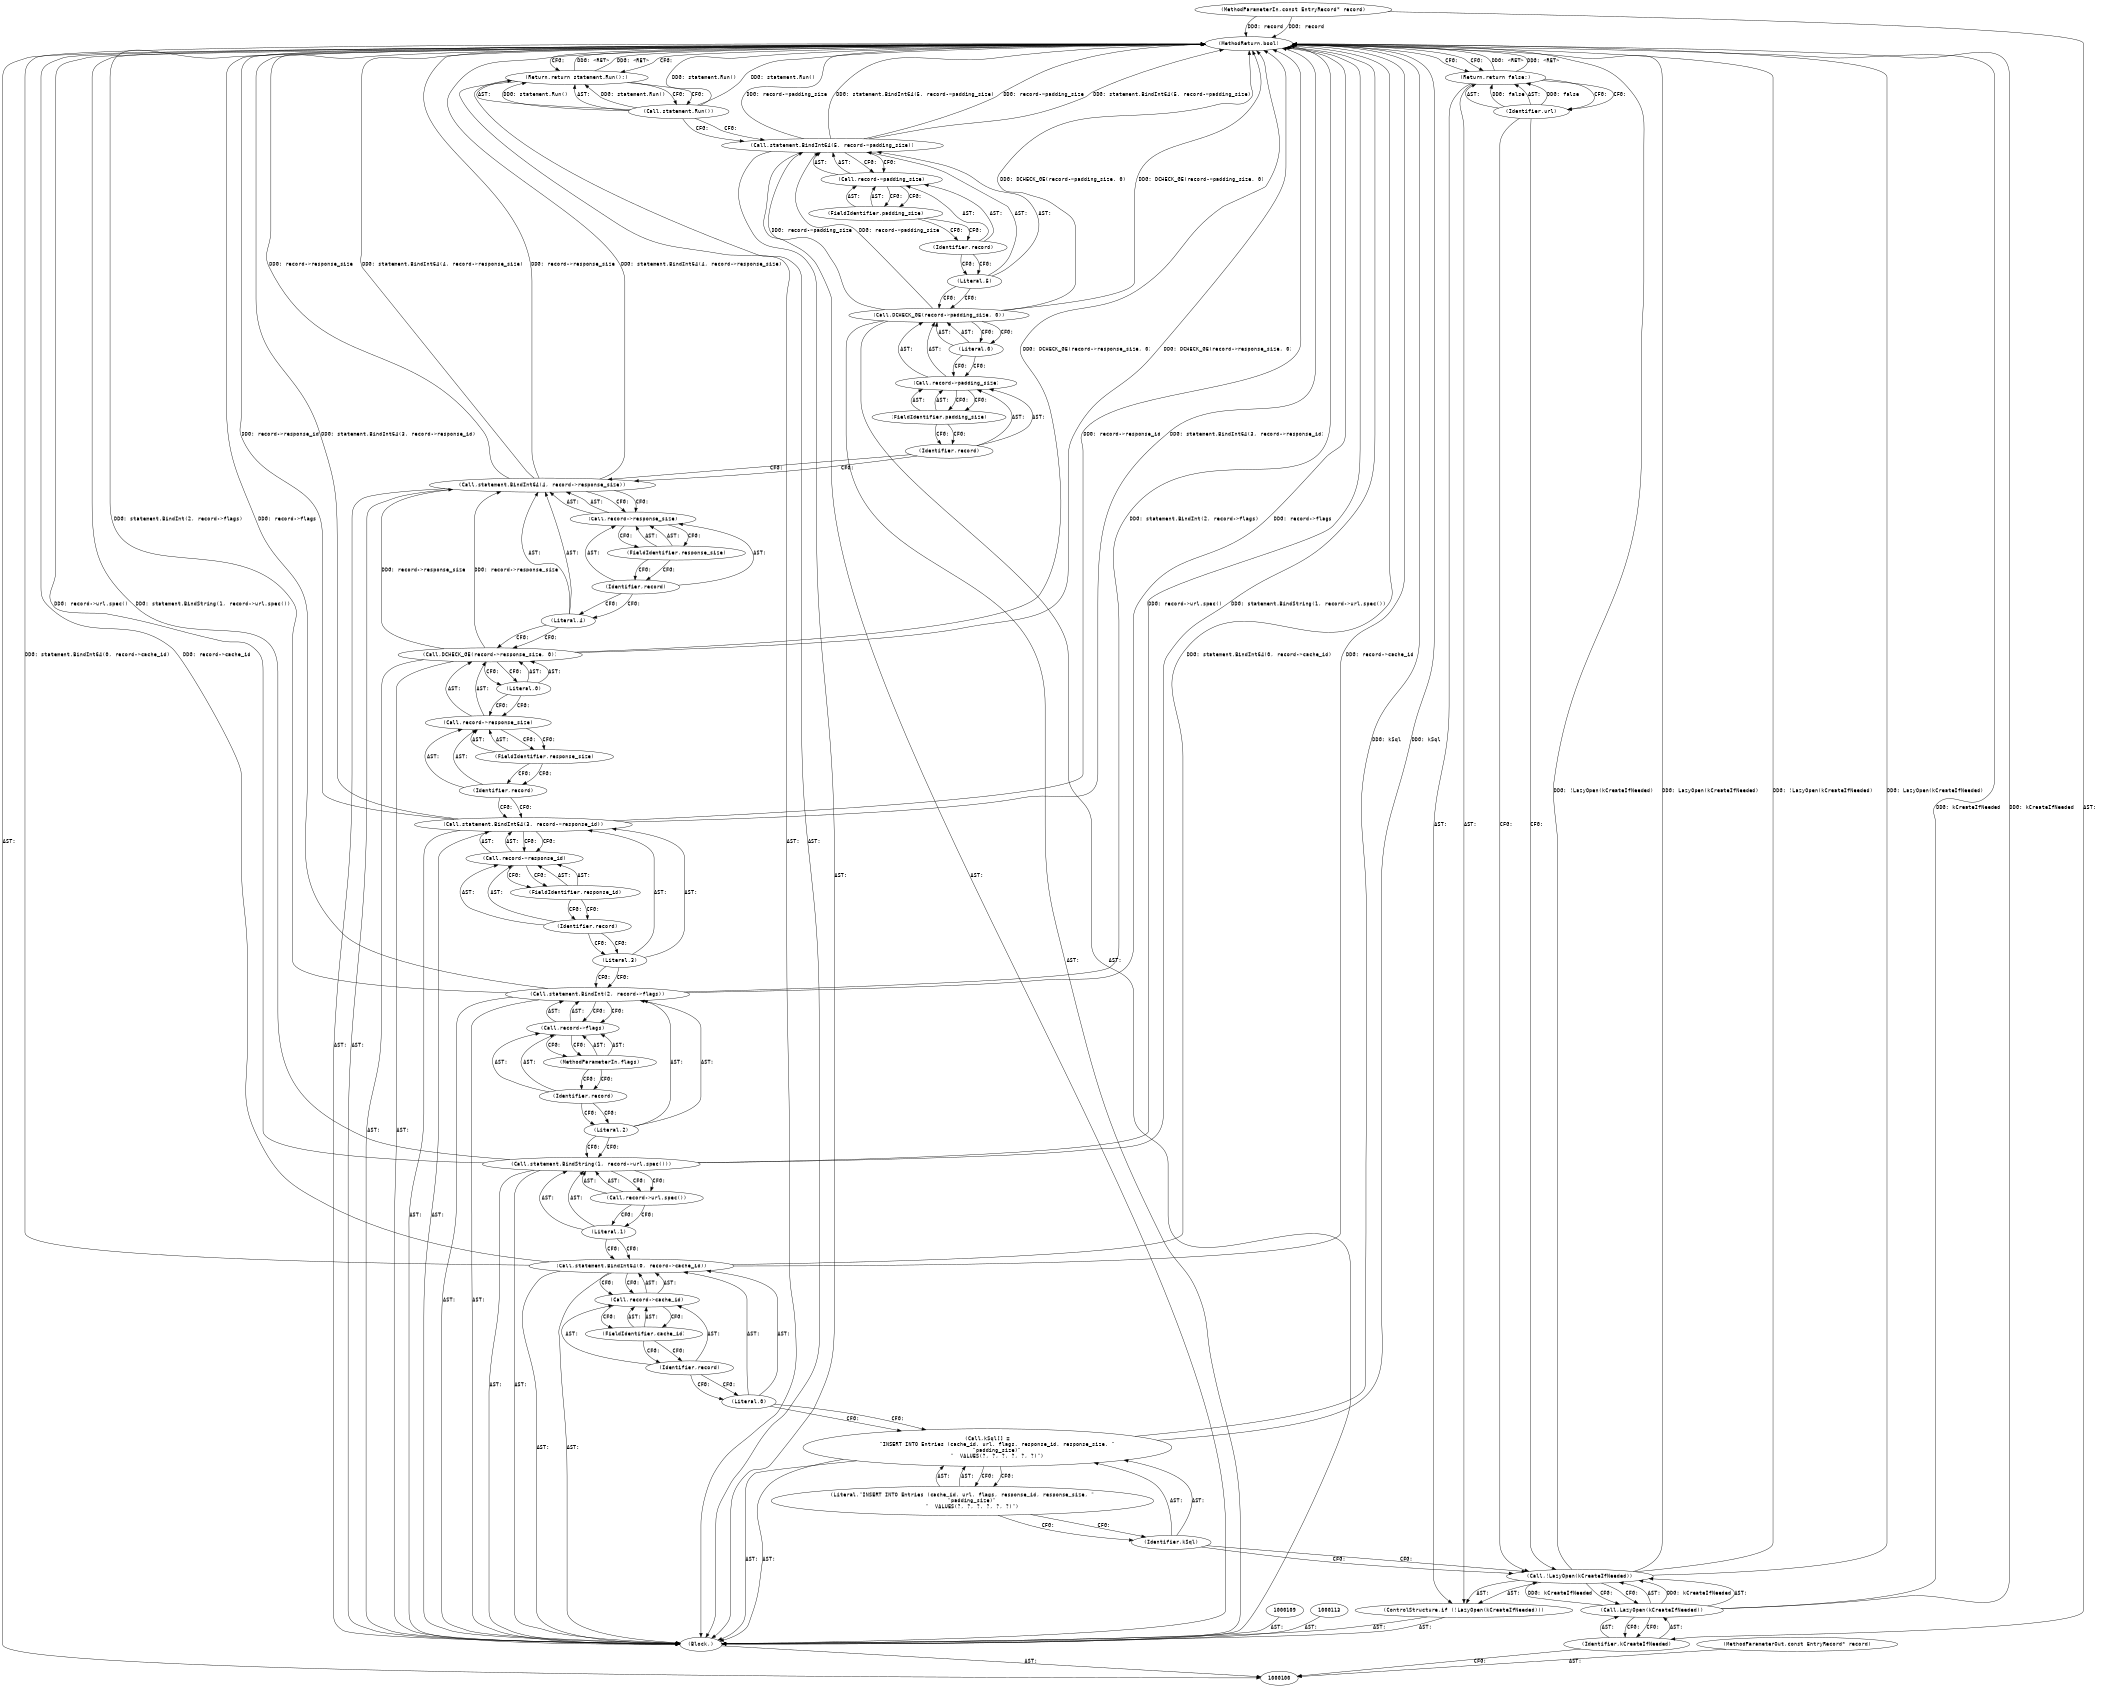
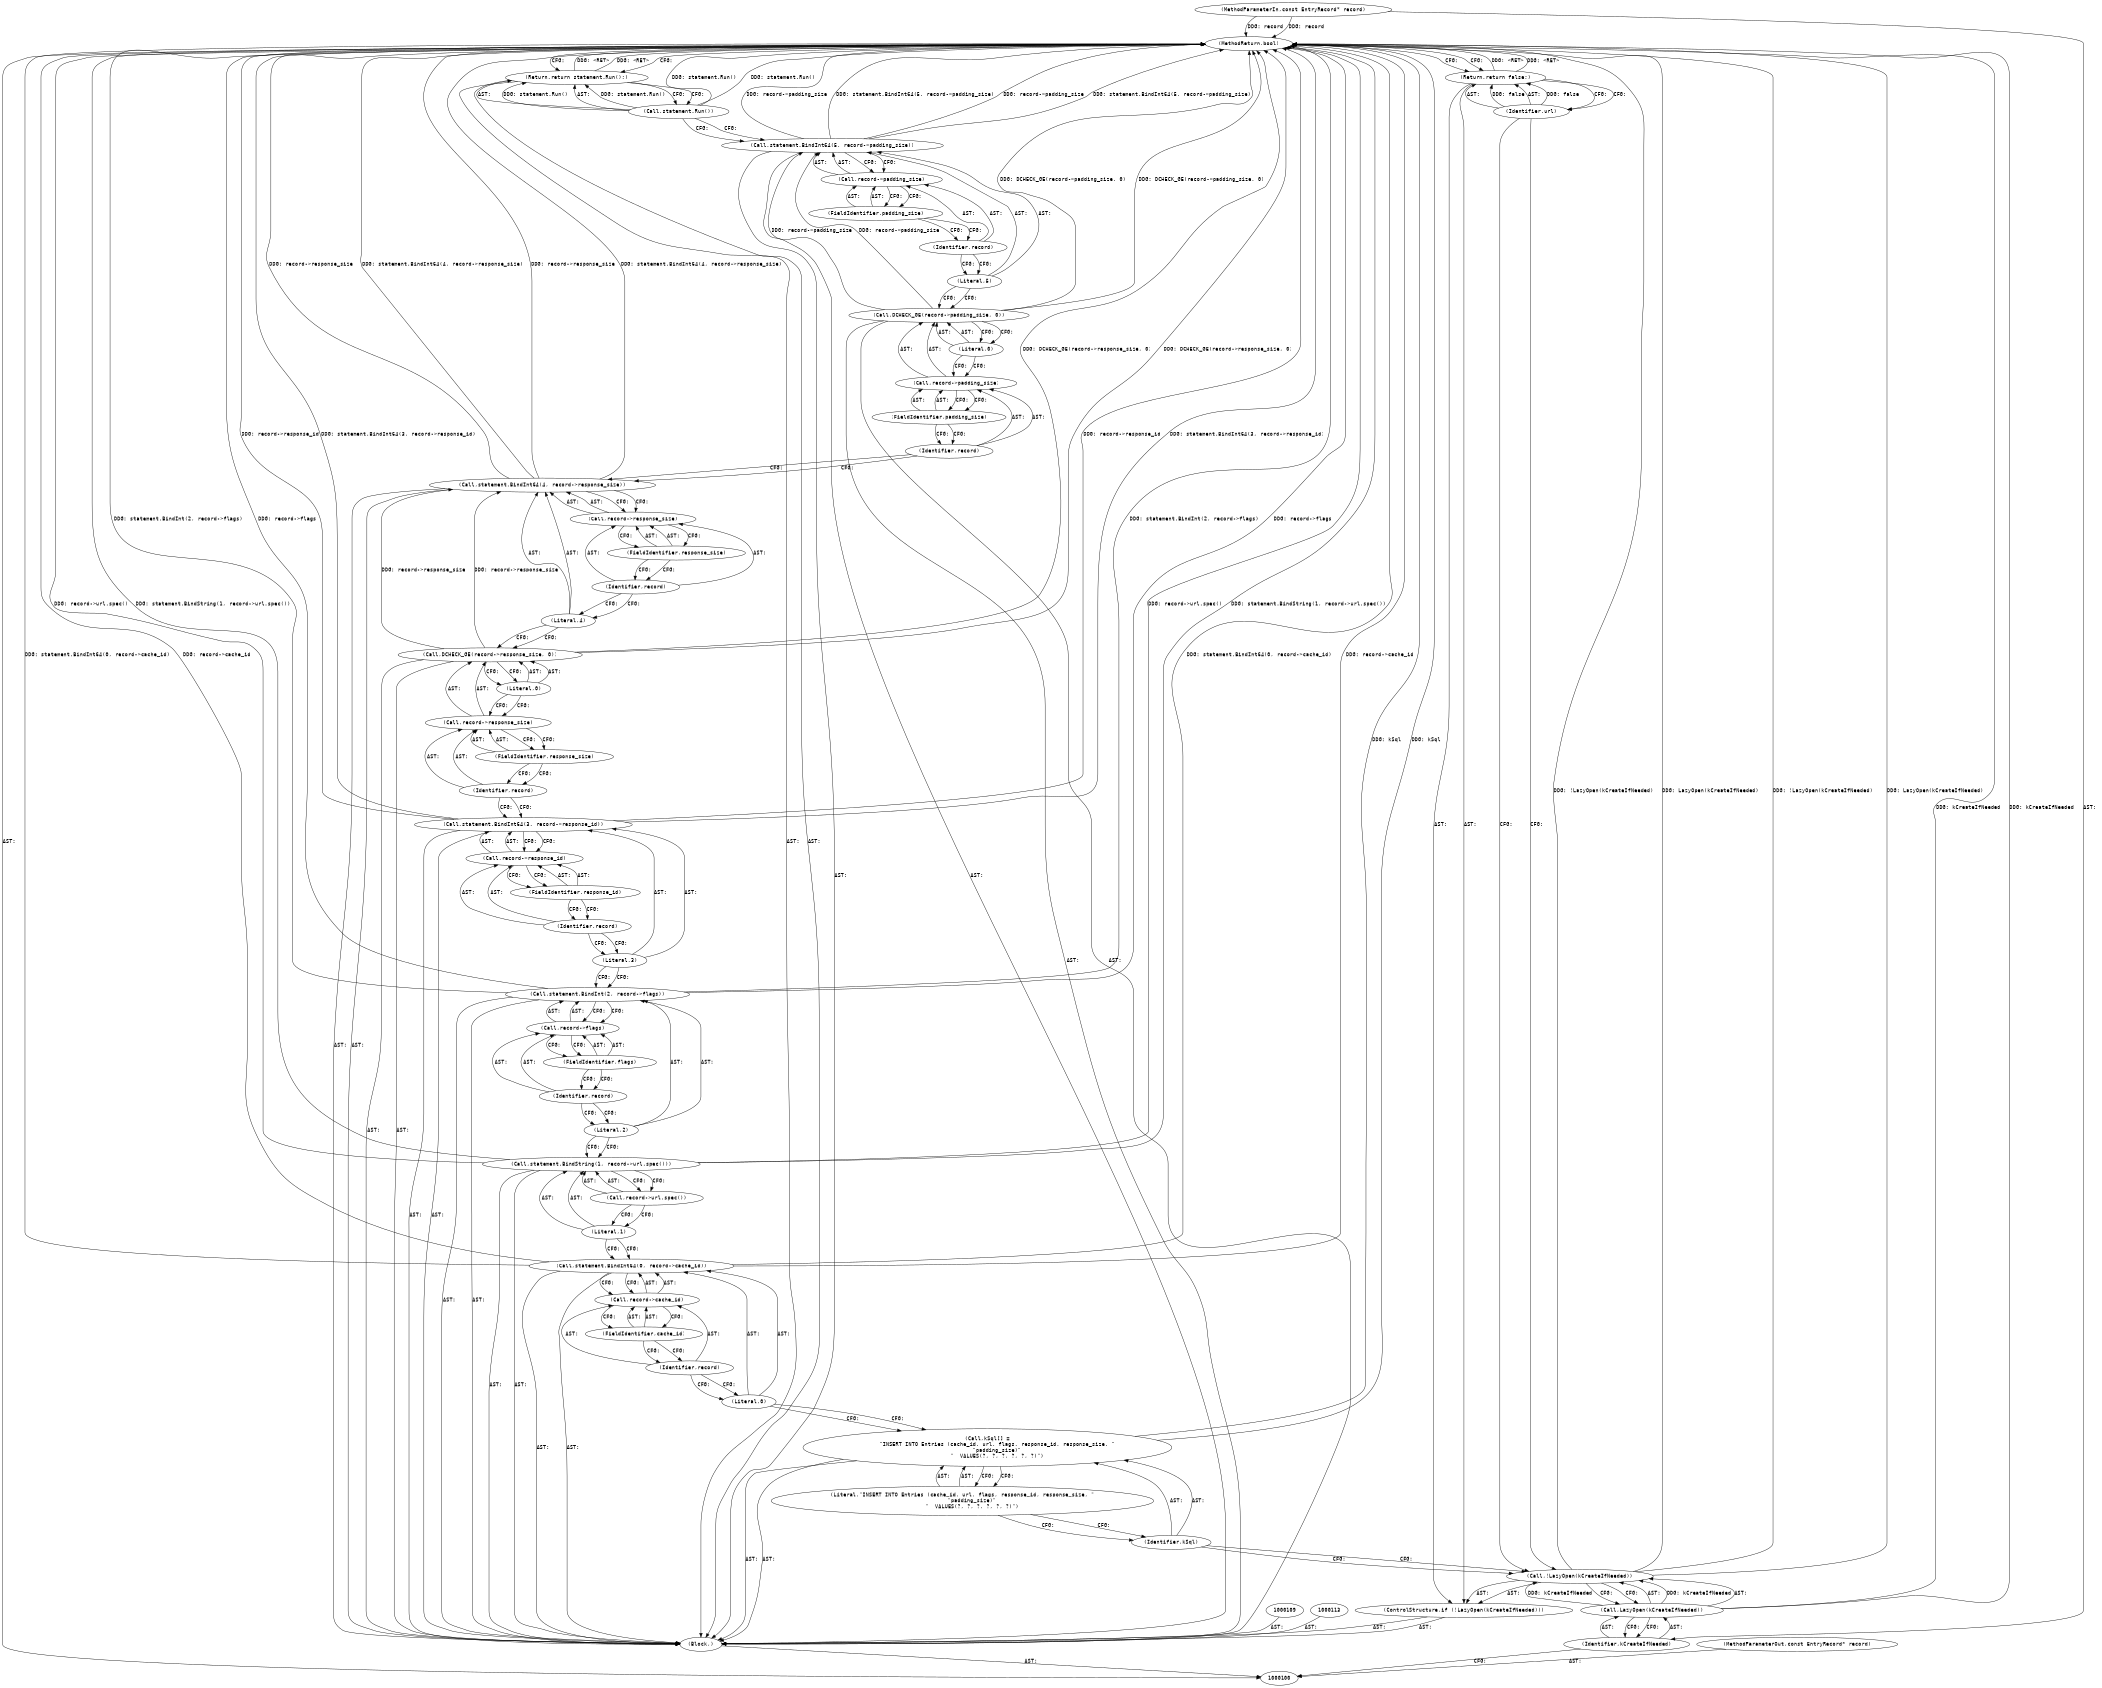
(600, 1062) -> (600, 1062)
